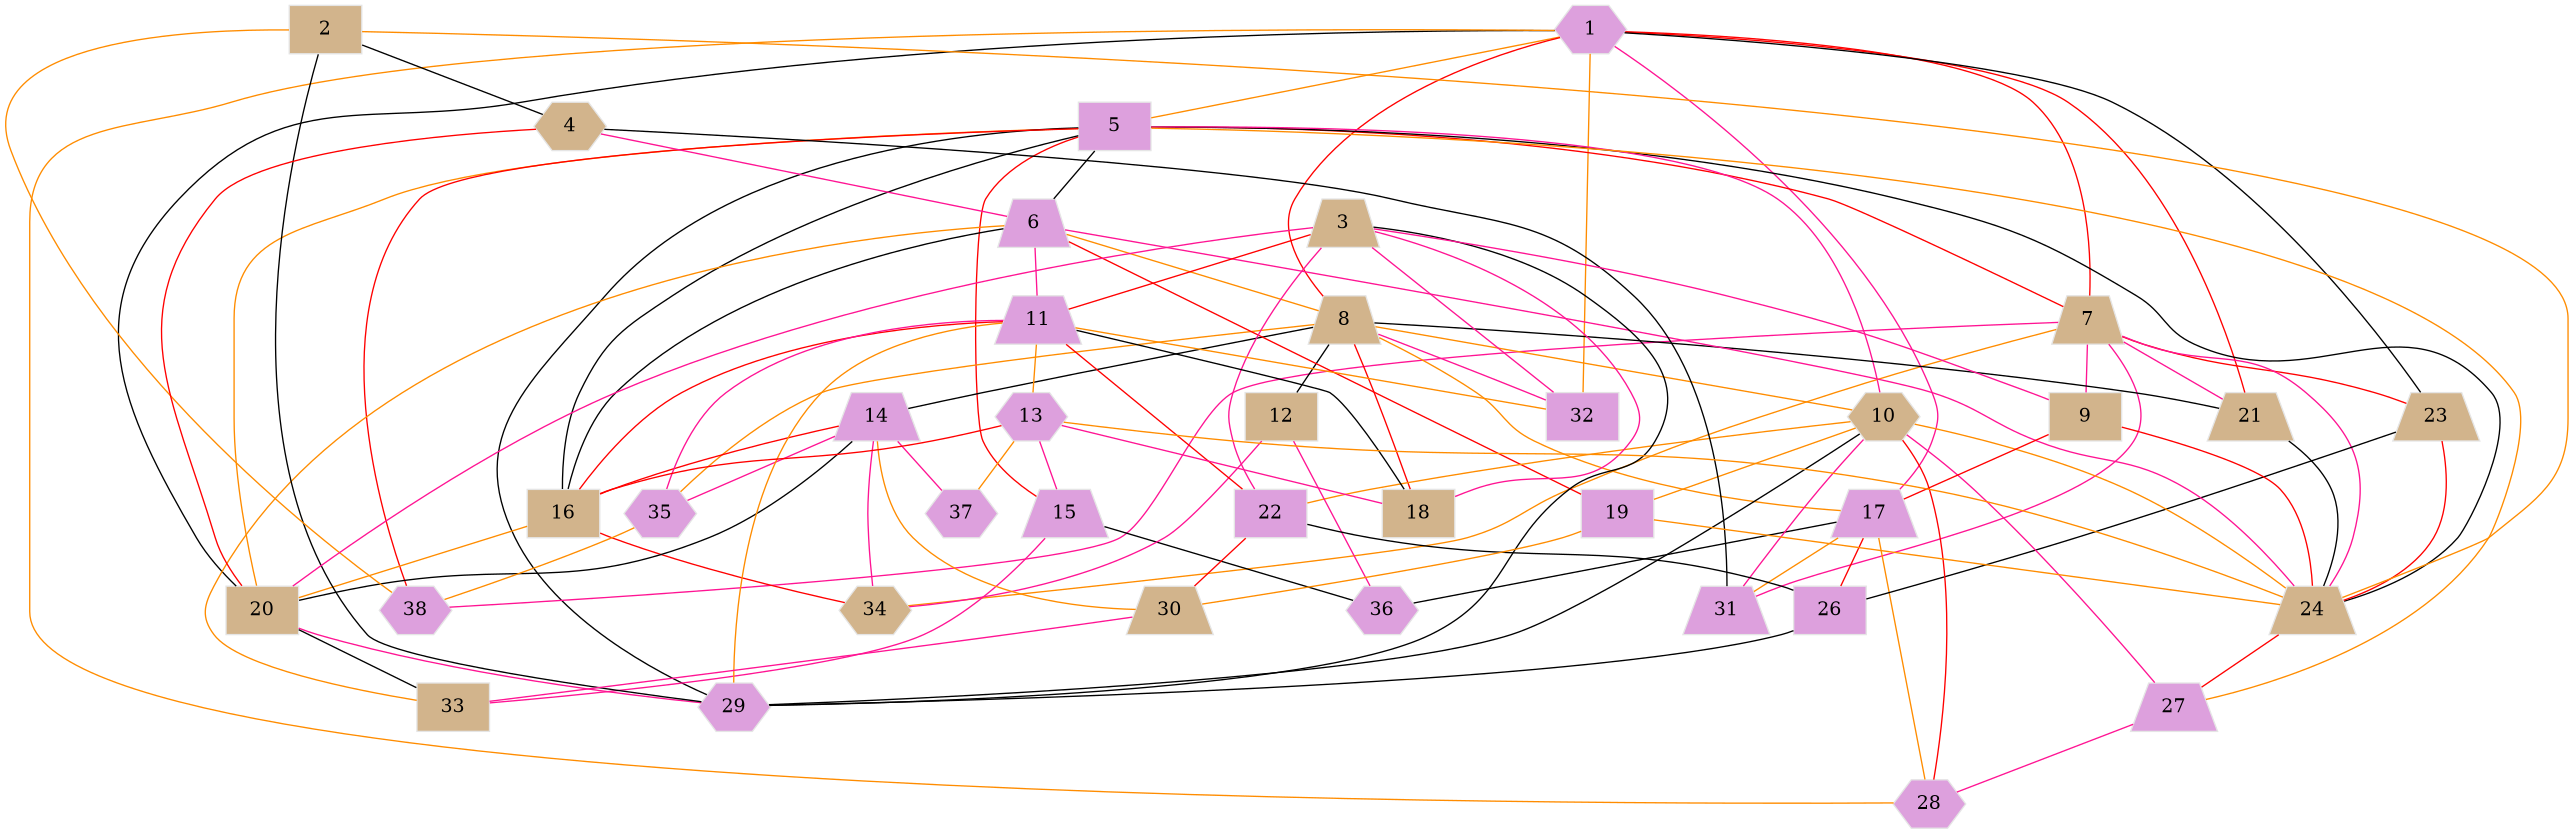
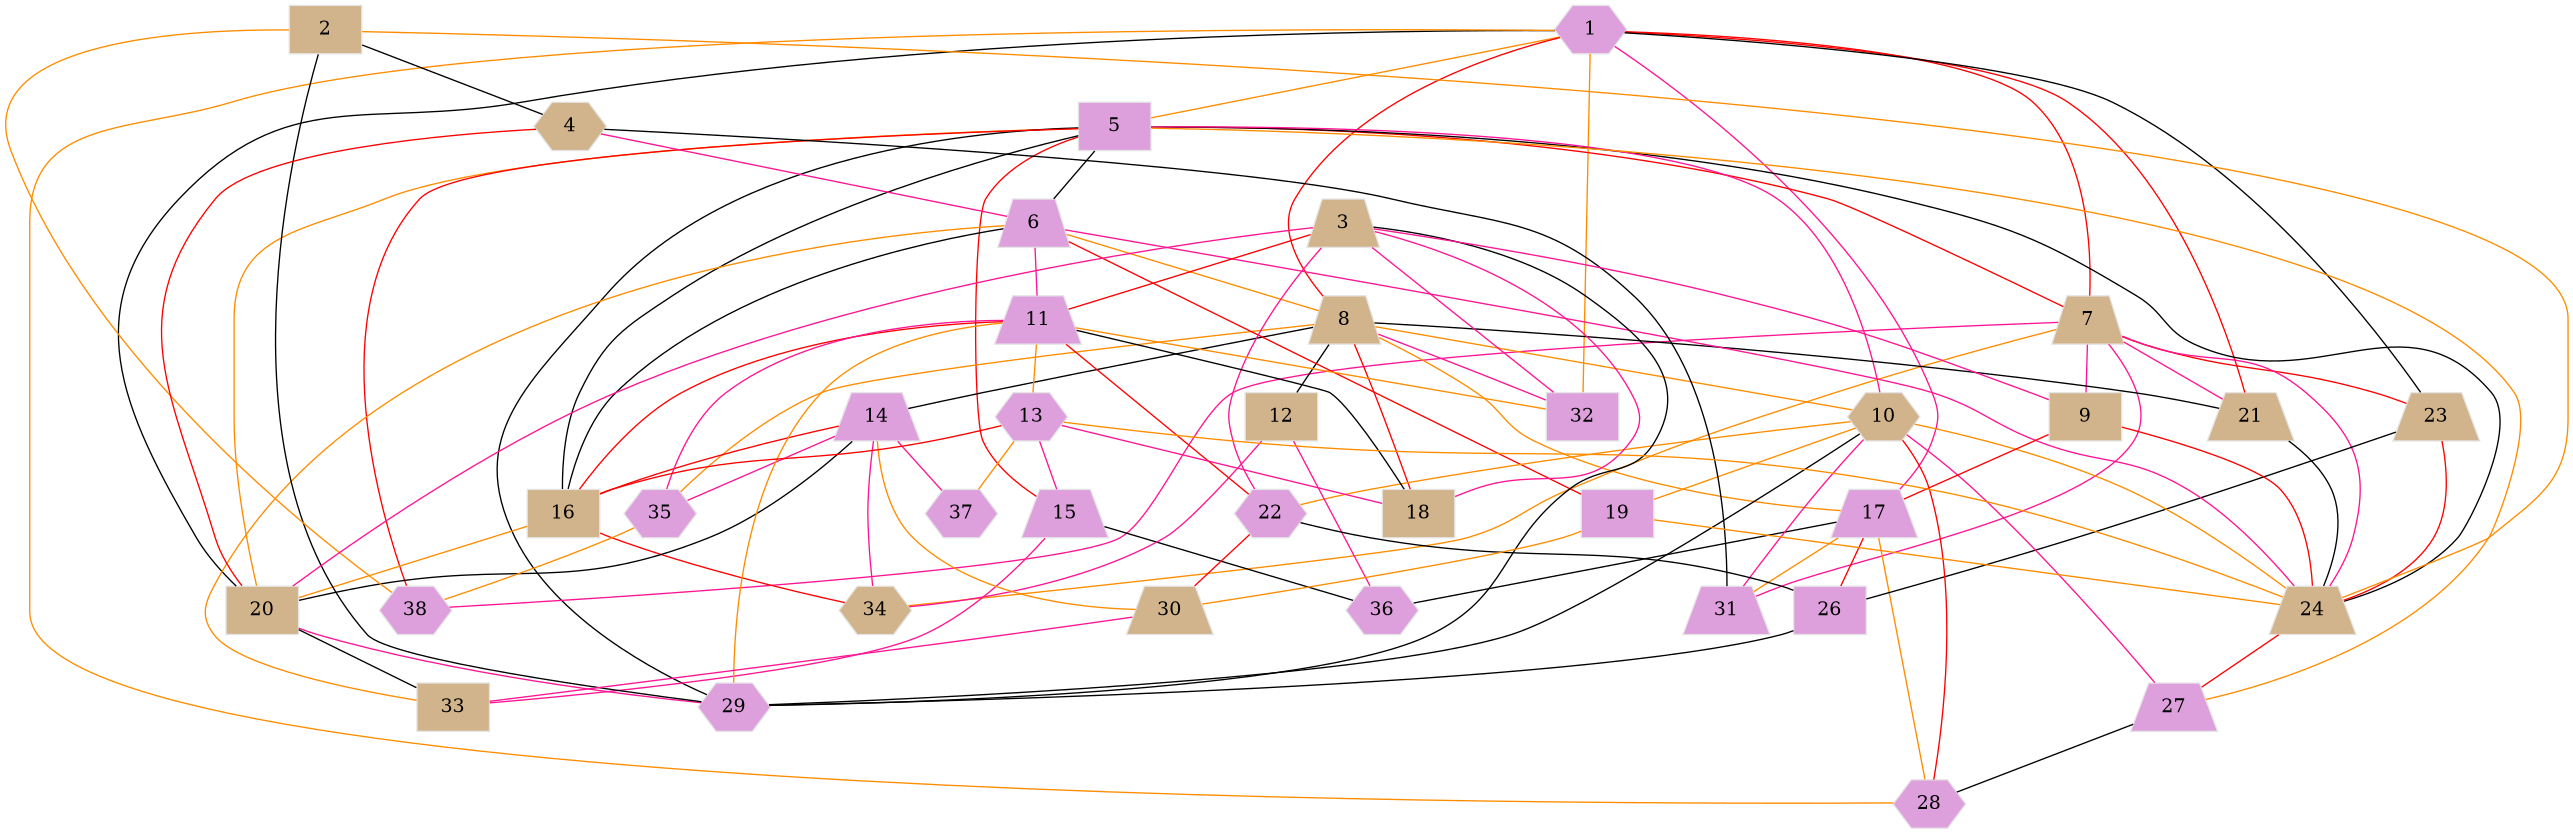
(1271, 514) -> (1271, 514)
(2045, 758) -> (2045, 758)
